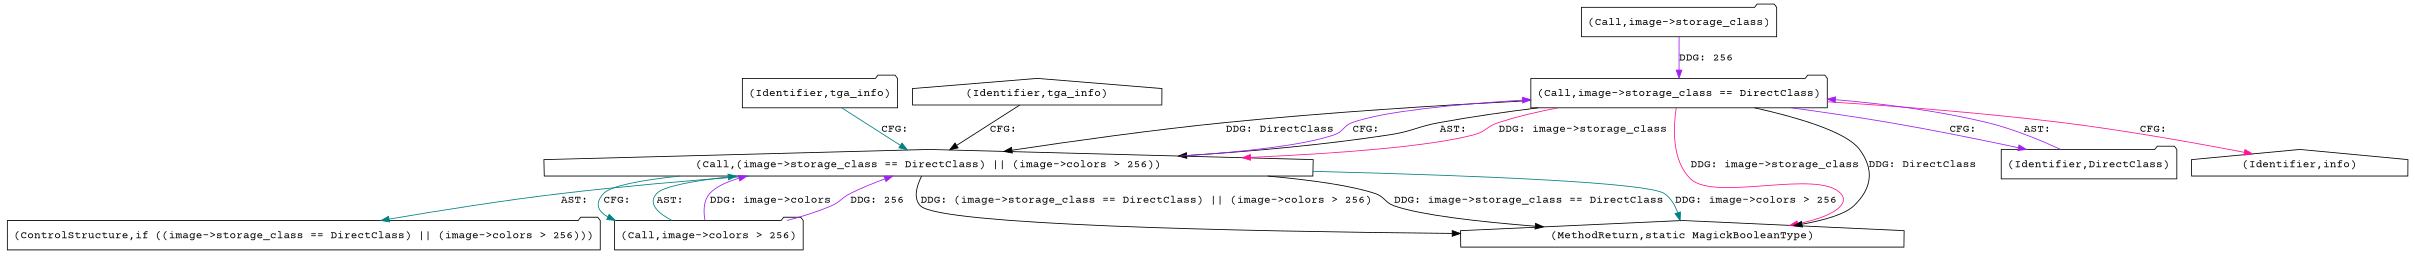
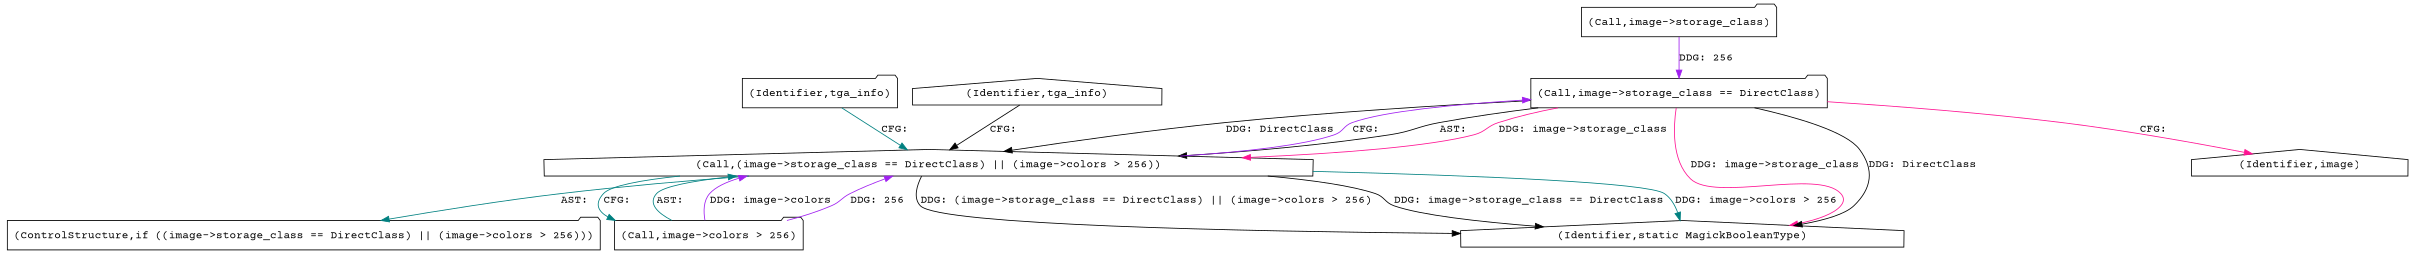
(2089, 164) -> none
(2300, 164) -> (2300, 164)
(1682, 235) -> (1682, 235)
